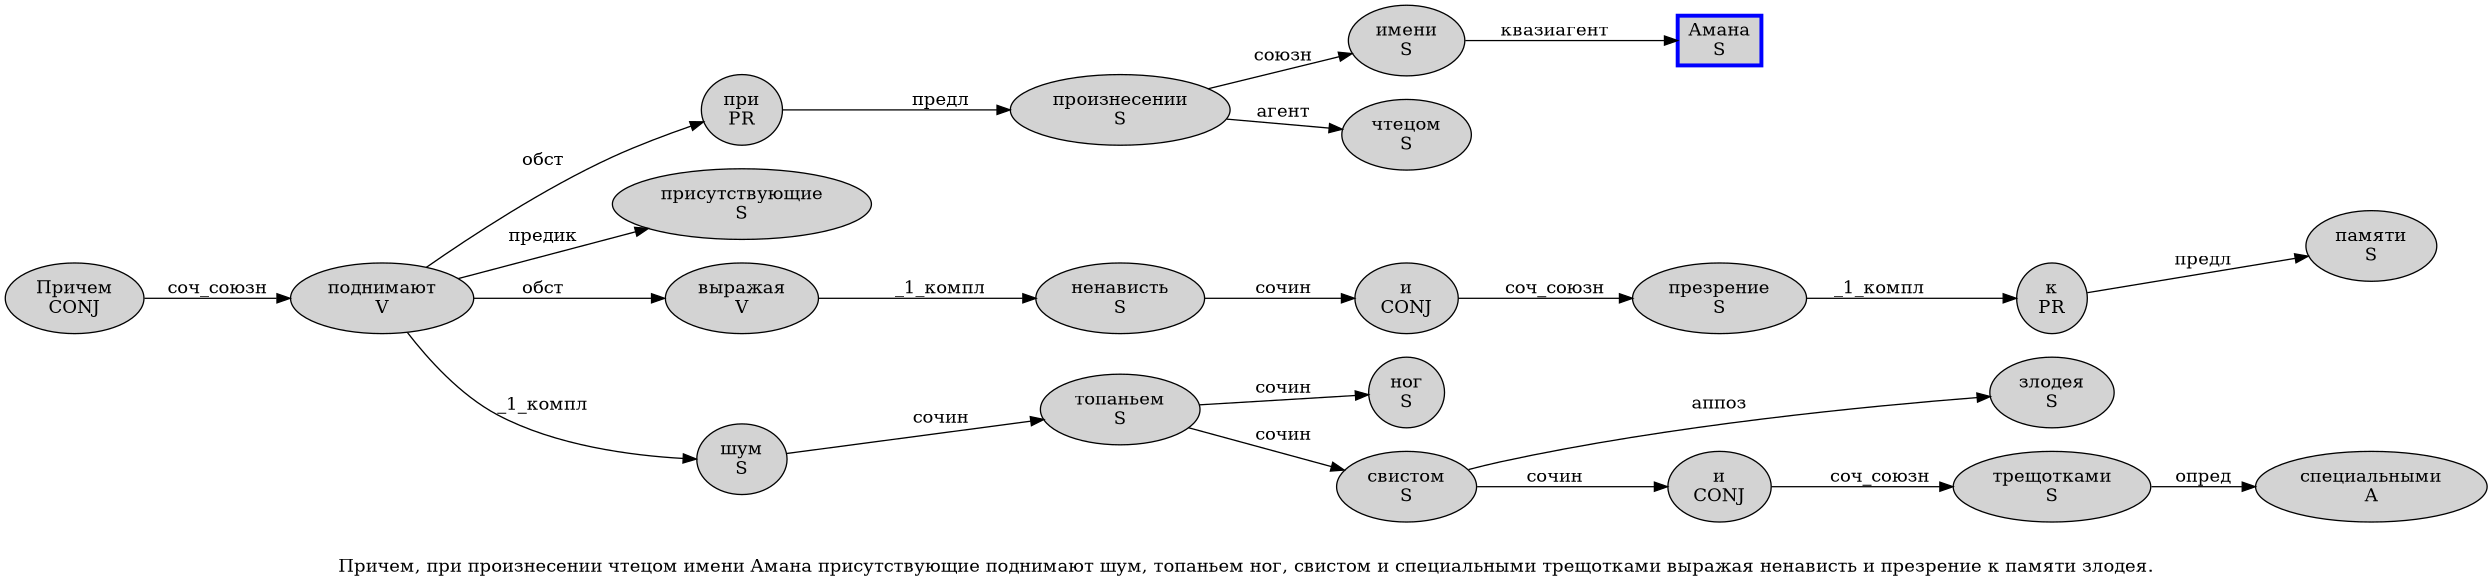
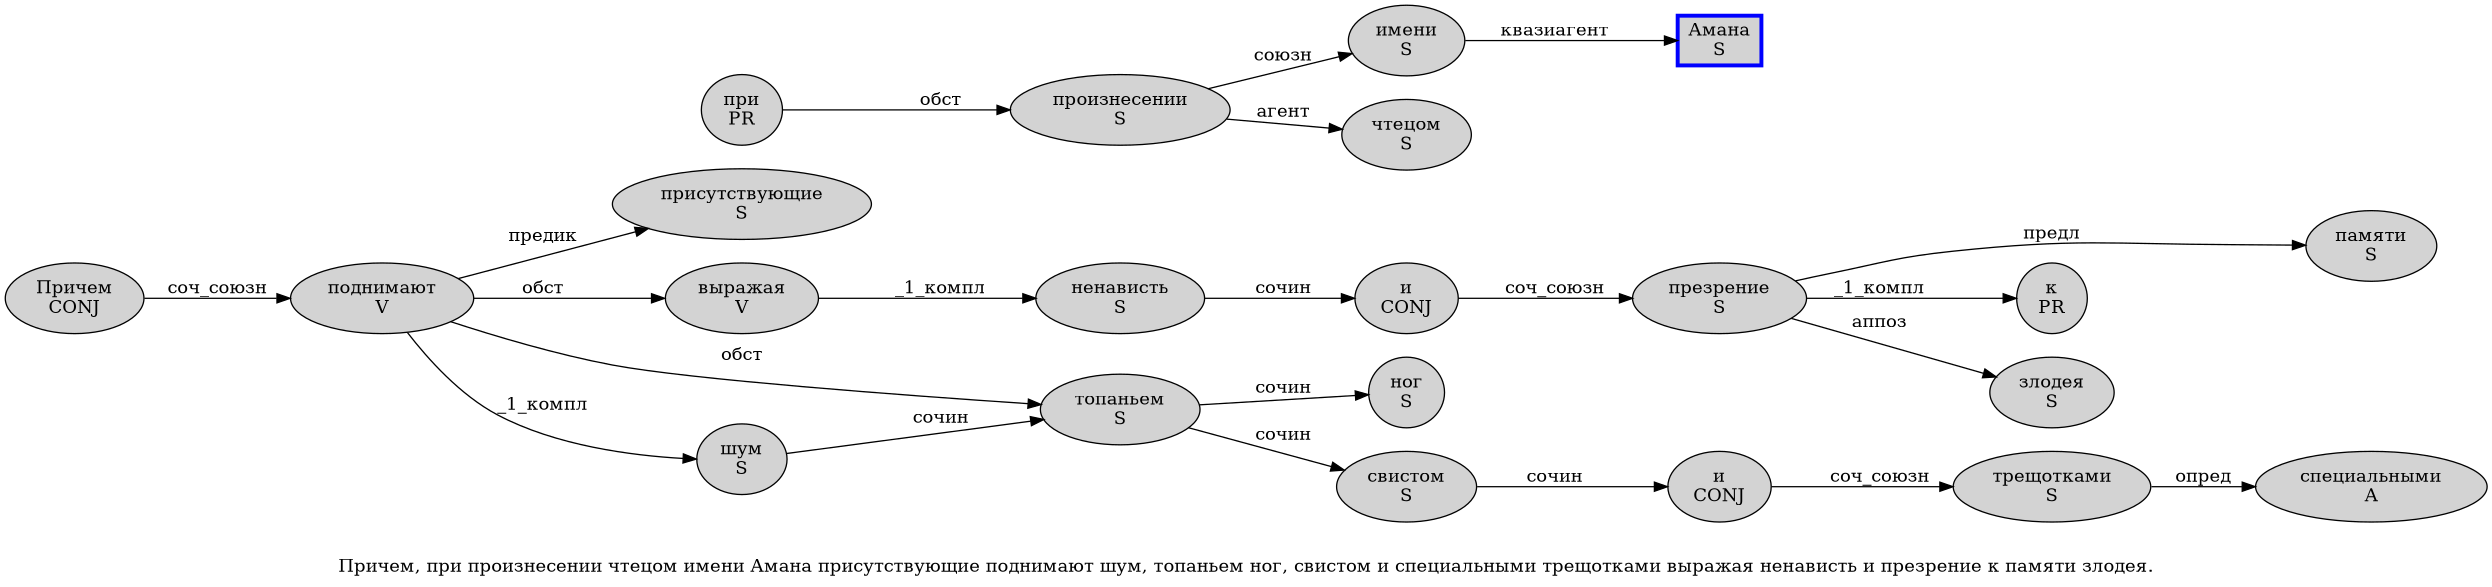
(941, 100) -> (941, 100)
(554, 187) -> (736, 381)
(2191, 276) -> (2042, 244)
(1721, 424) -> (1887, 346)
